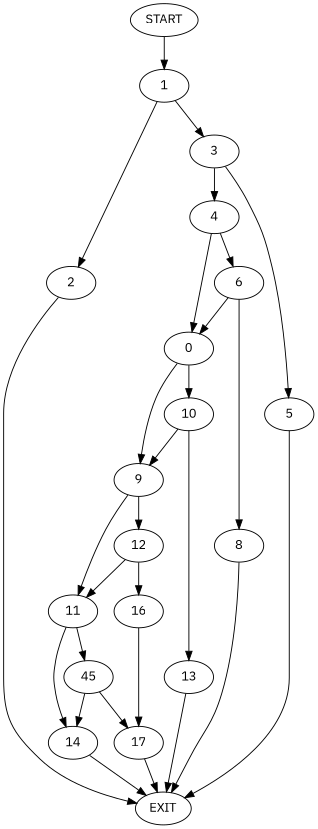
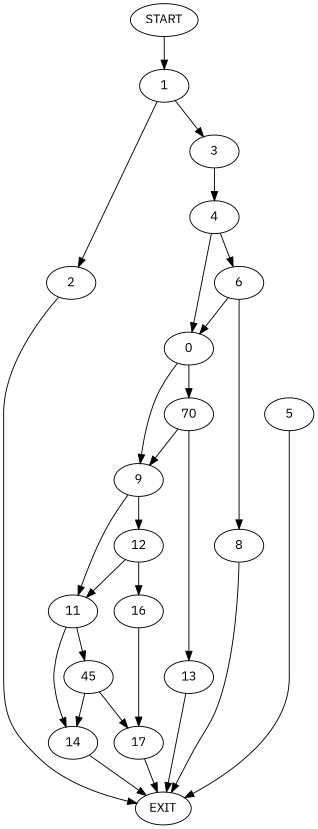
(273, 272) -> none
(189, 414) -> (189, 414)
